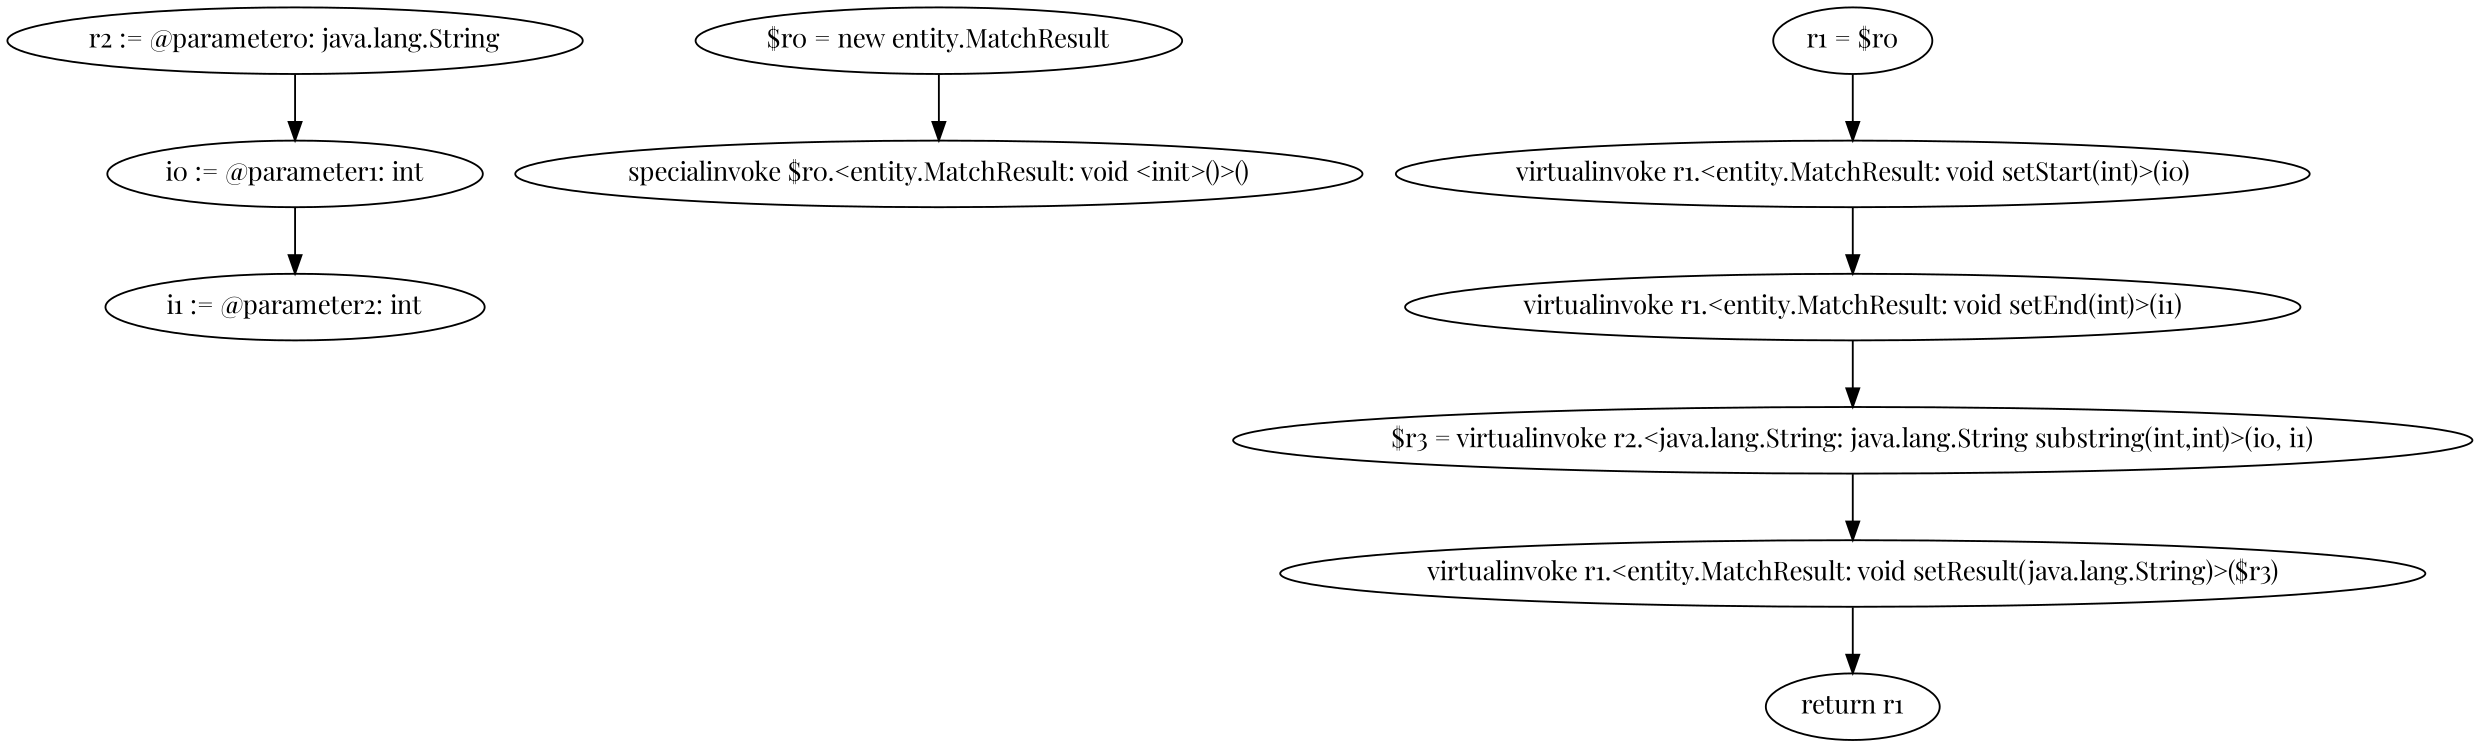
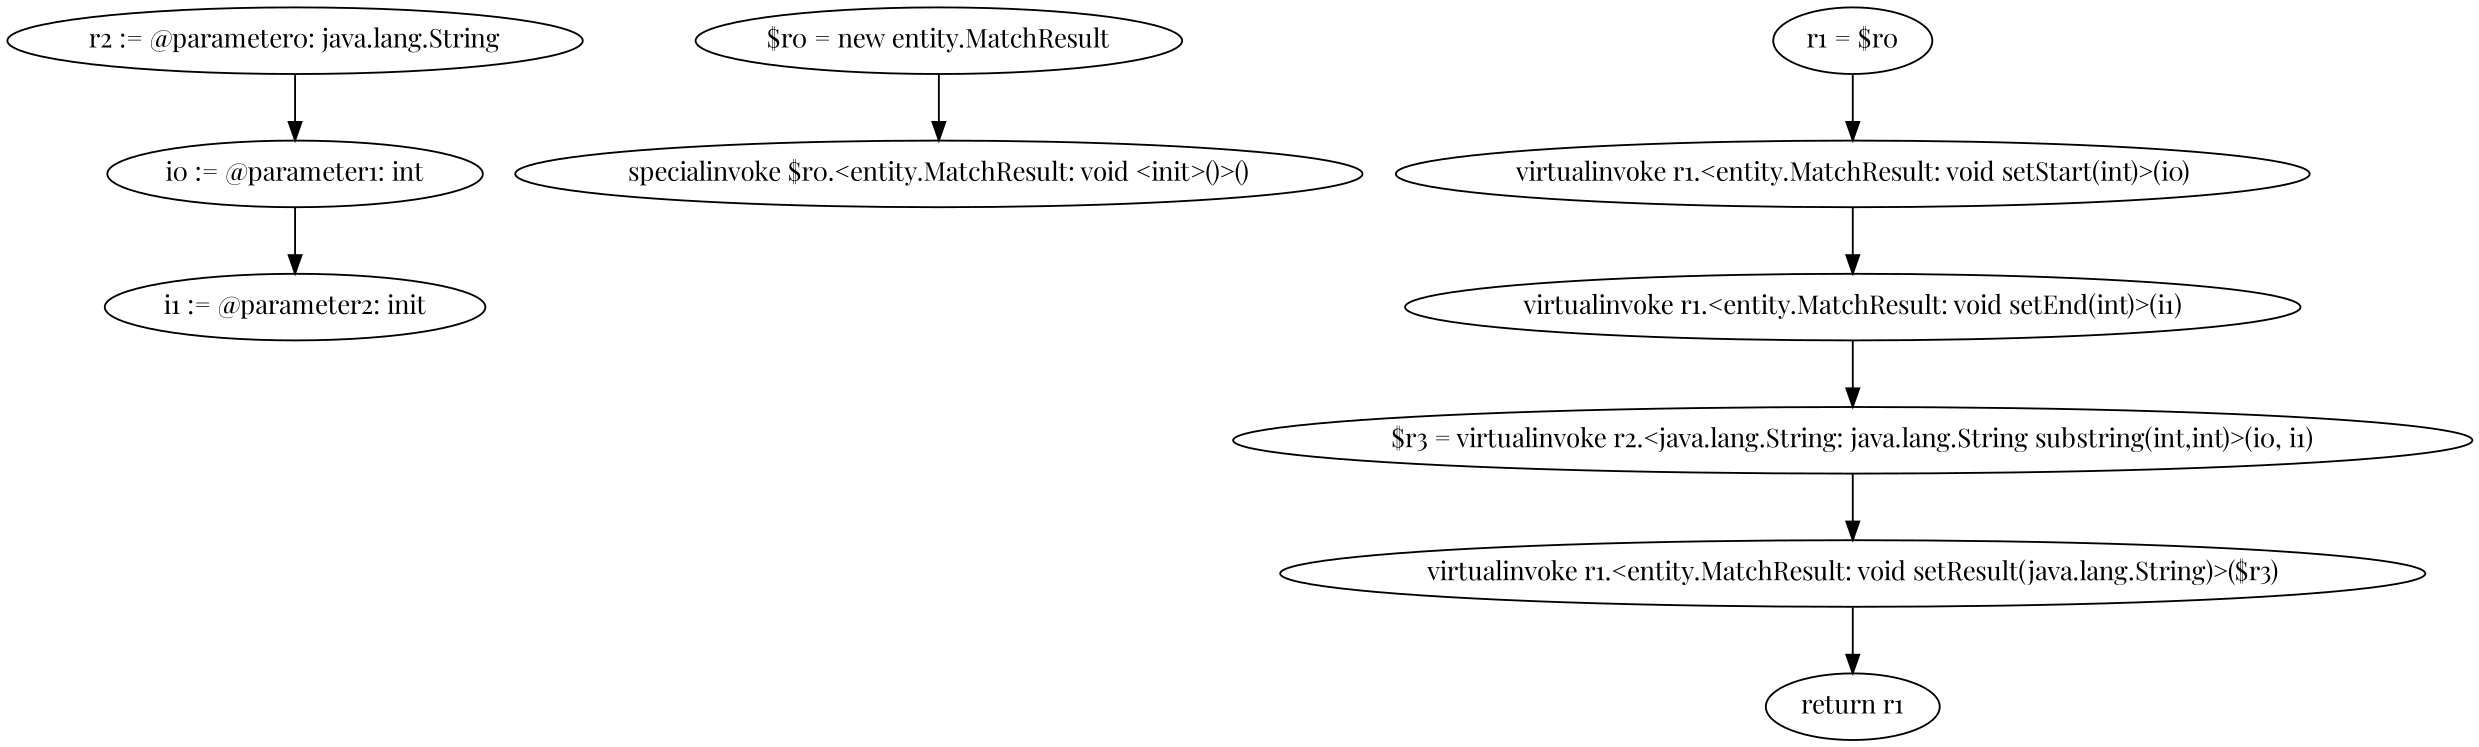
(295, 307) -> (295, 307)
